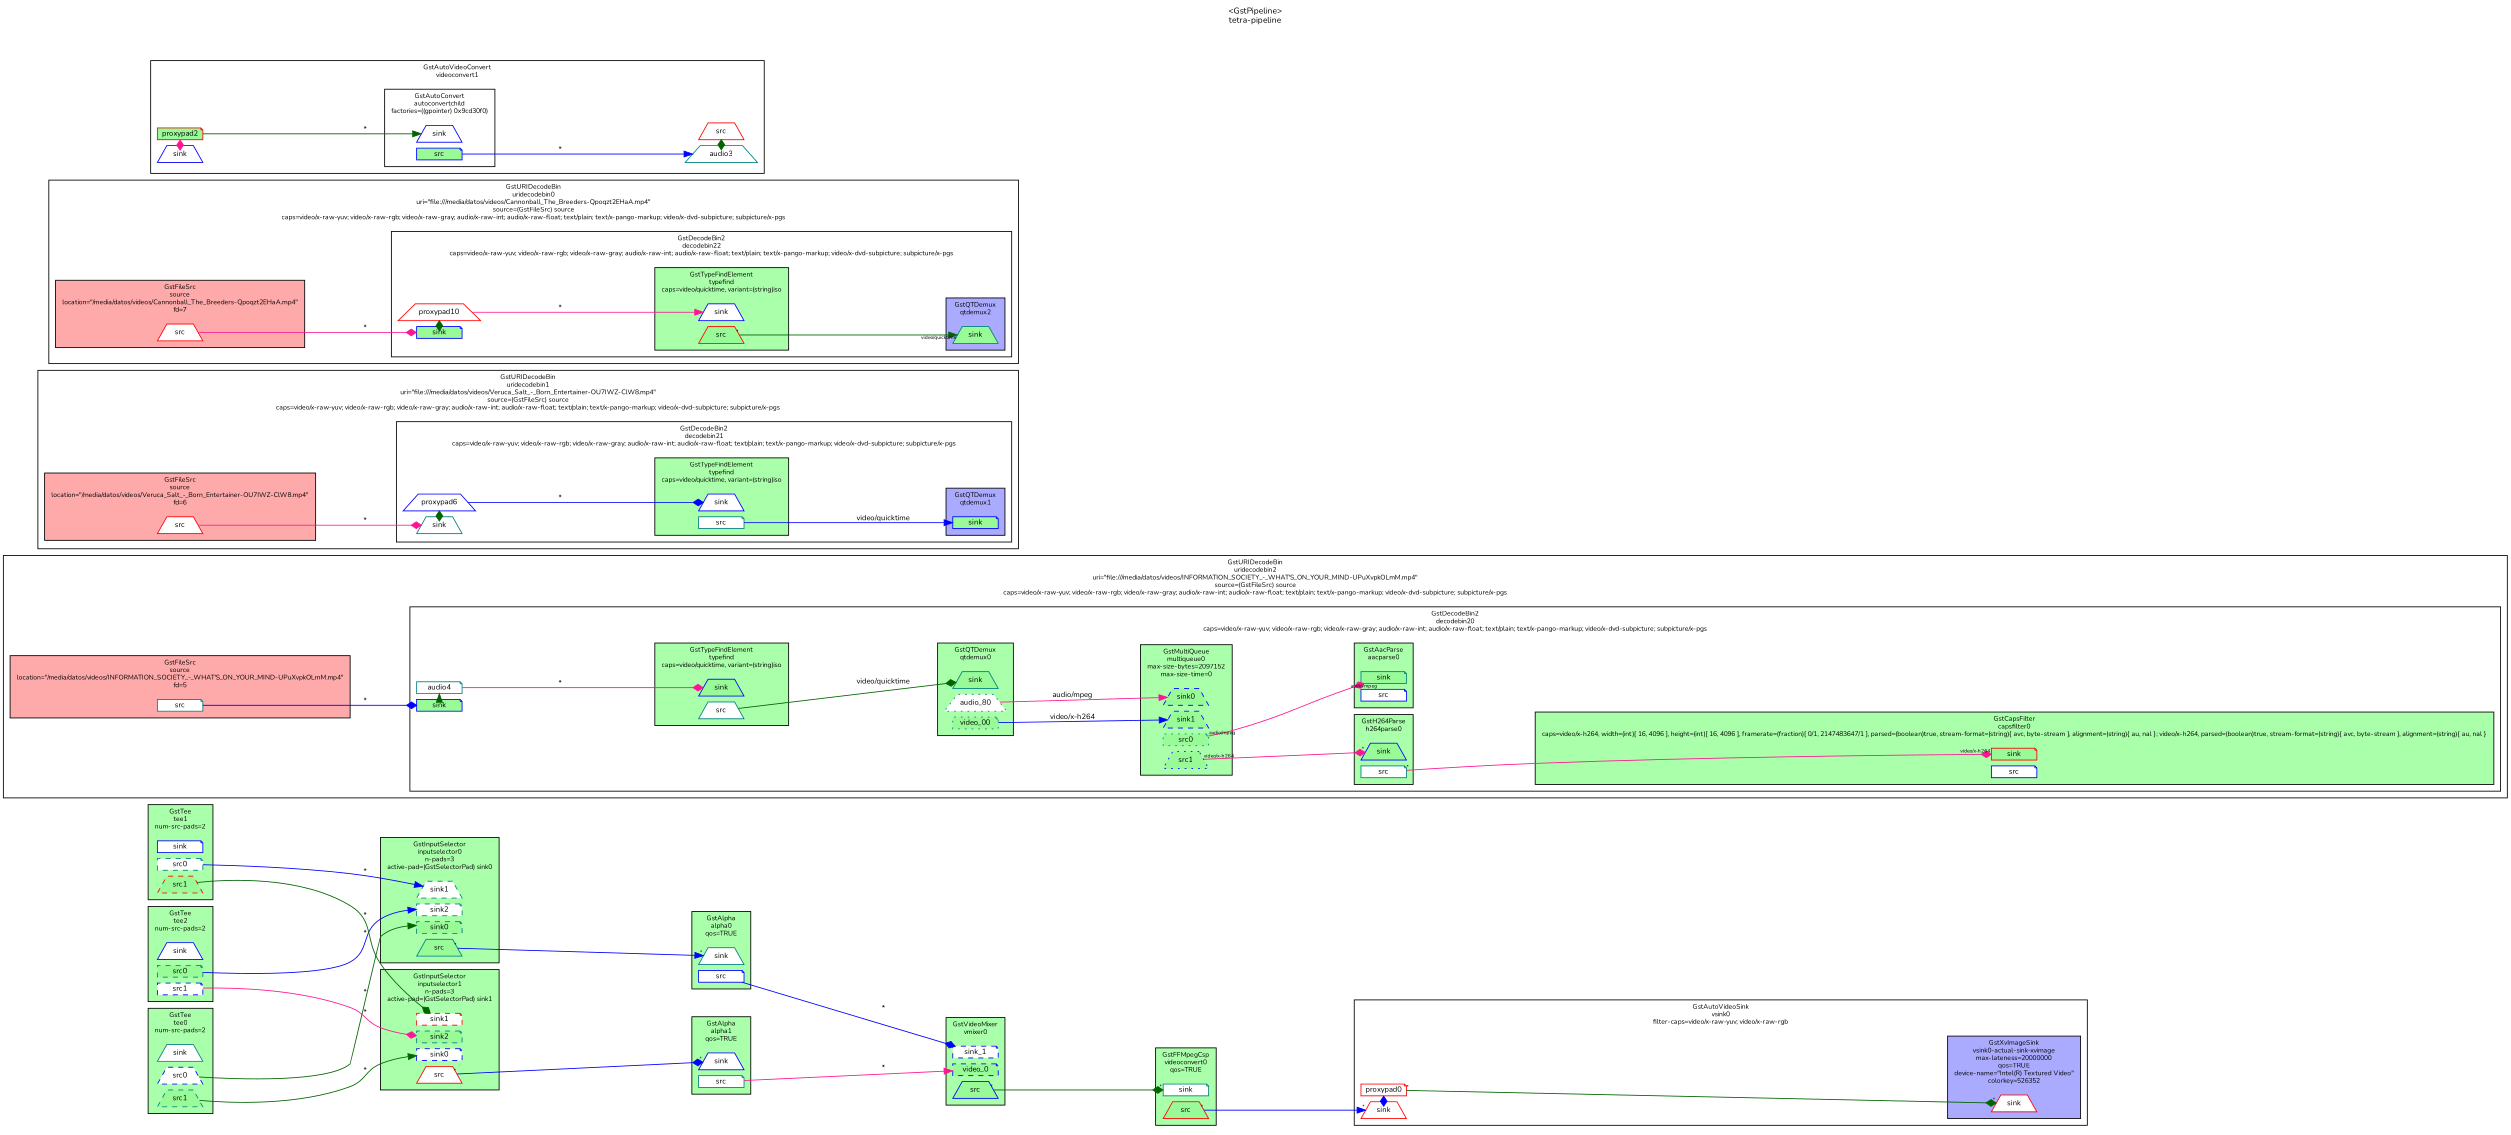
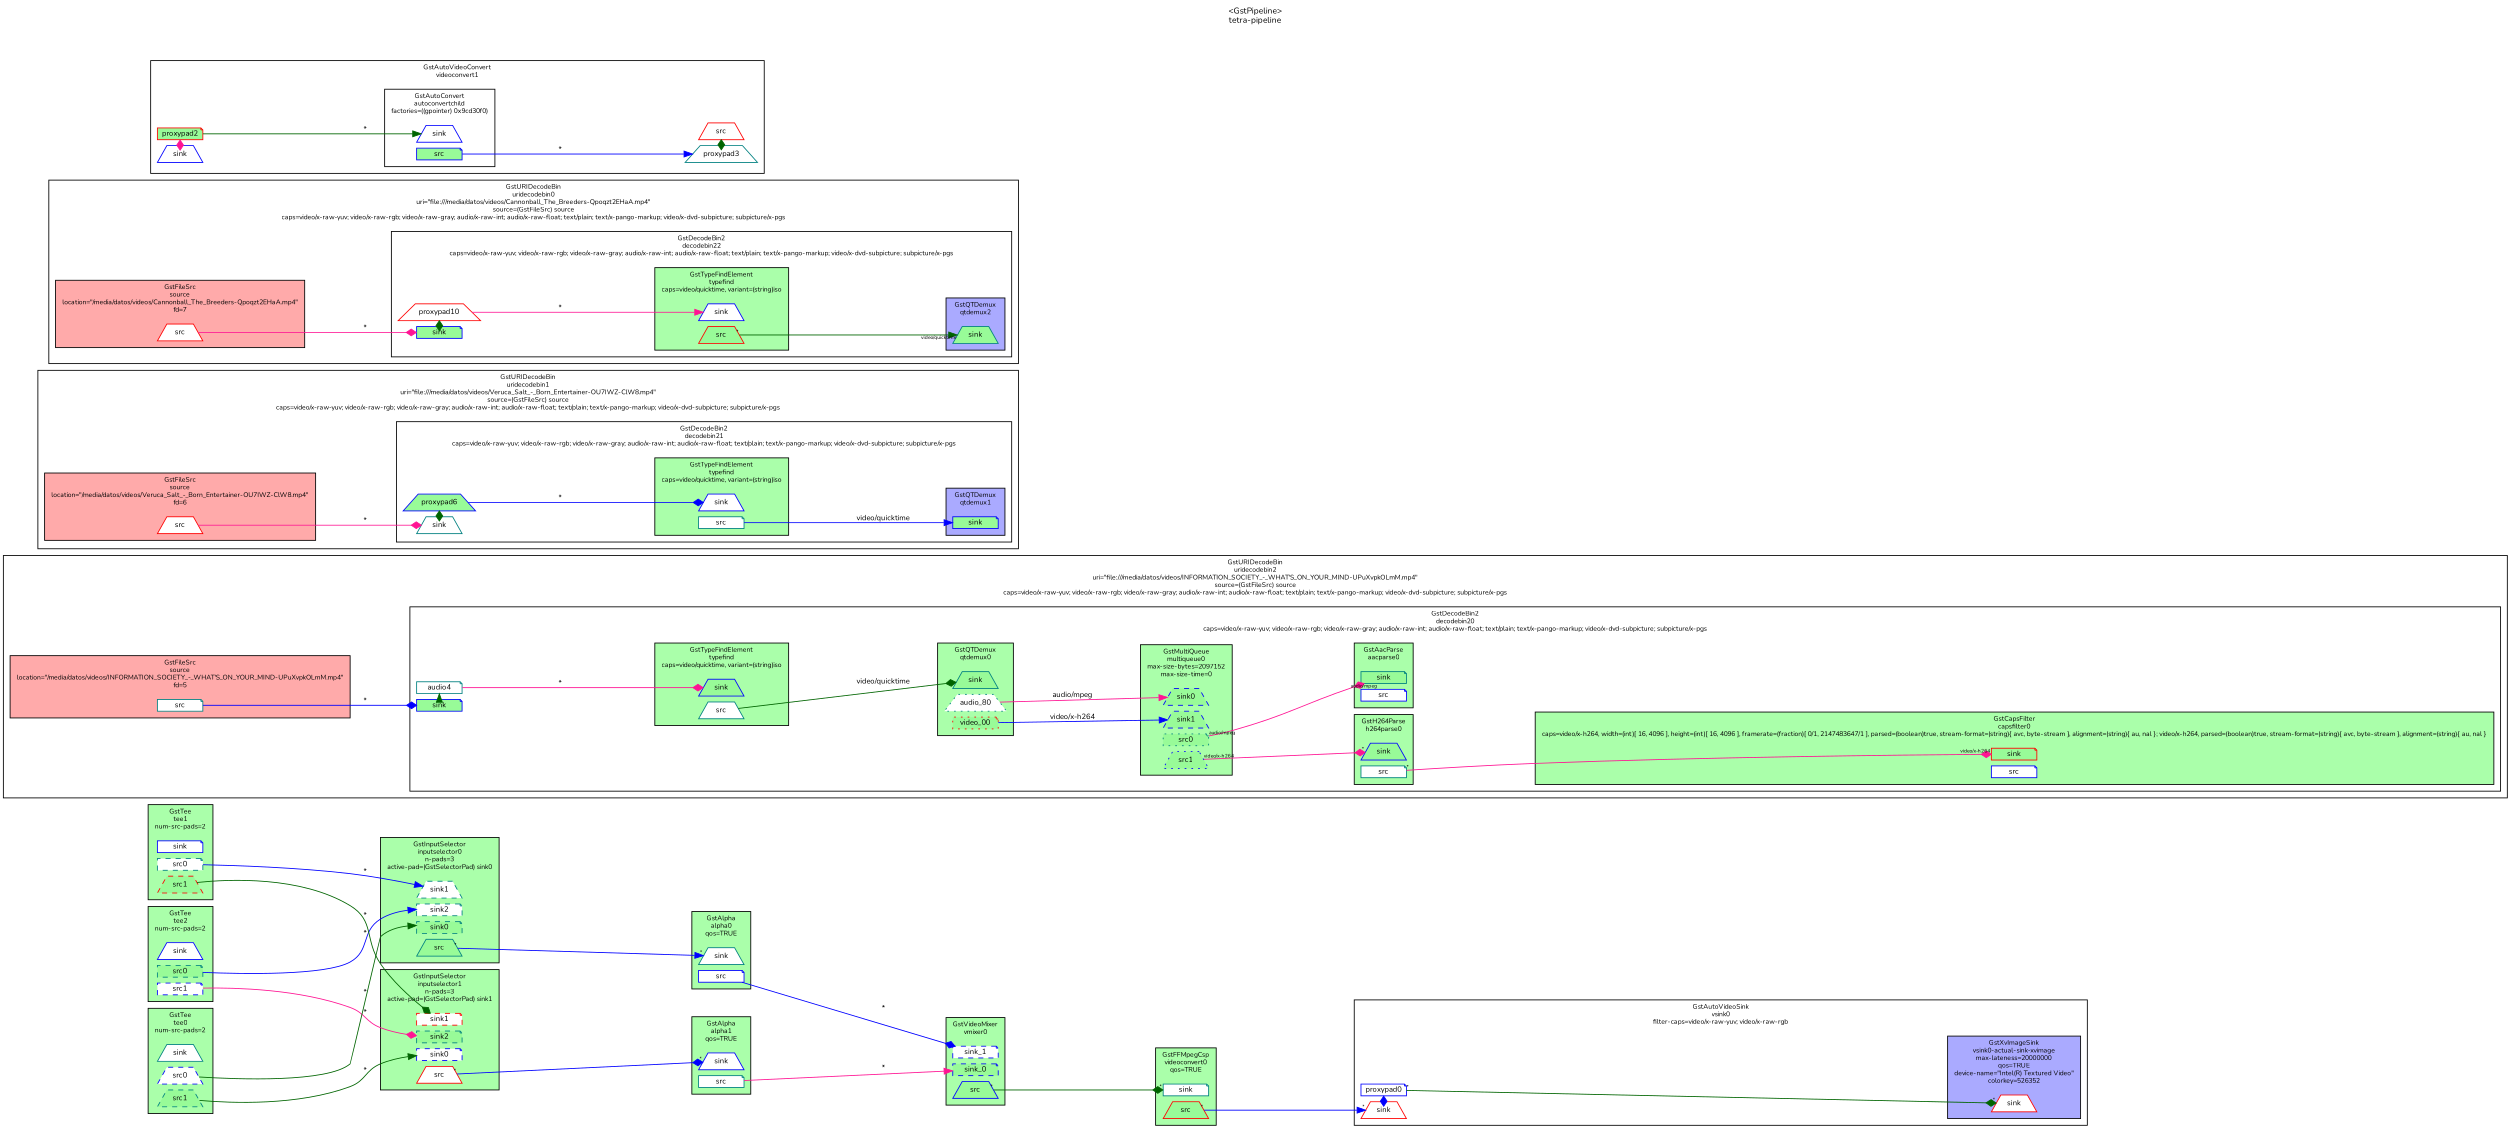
(721, 154) -> (721, 154)
(439, 502) -> (439, 502)
(975, 723) -> (975, 723)
(975, 1070) -> (975, 1070)
(1384, 1090) -> (1384, 1090)
